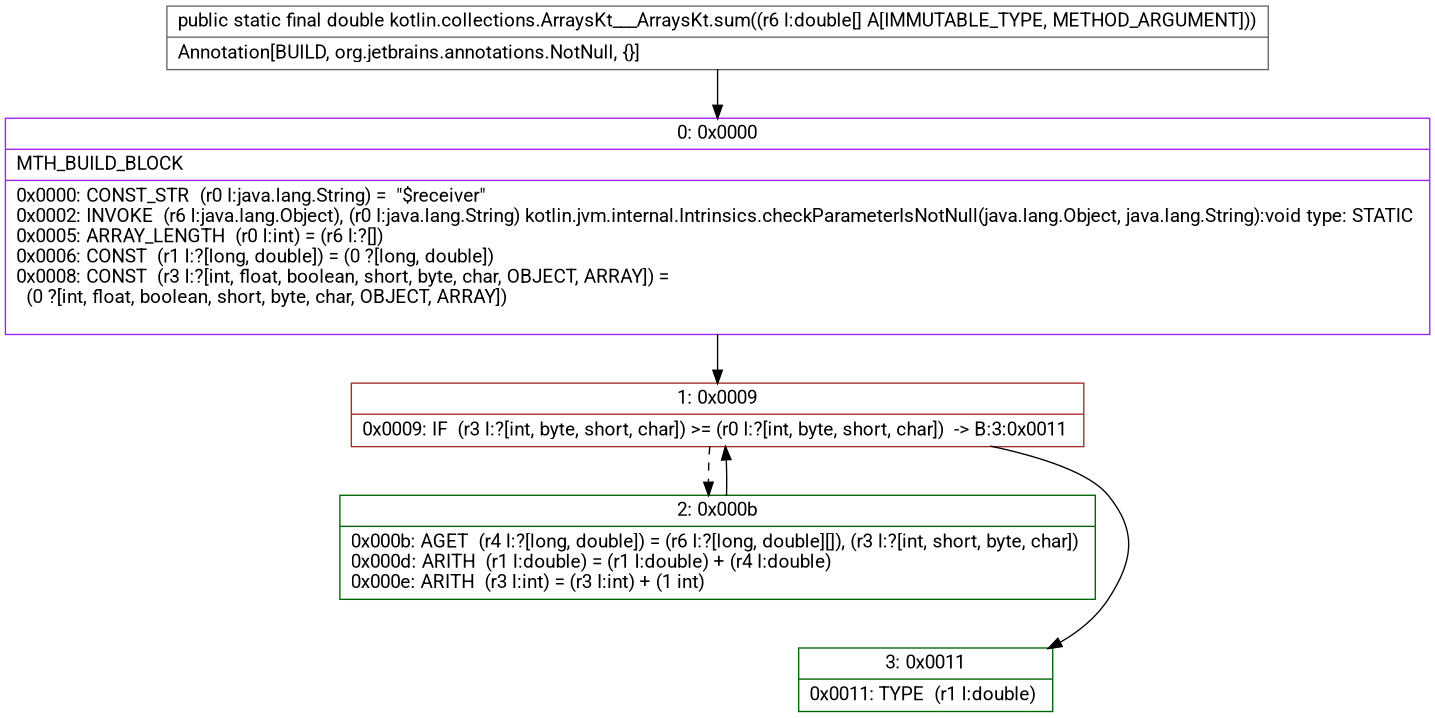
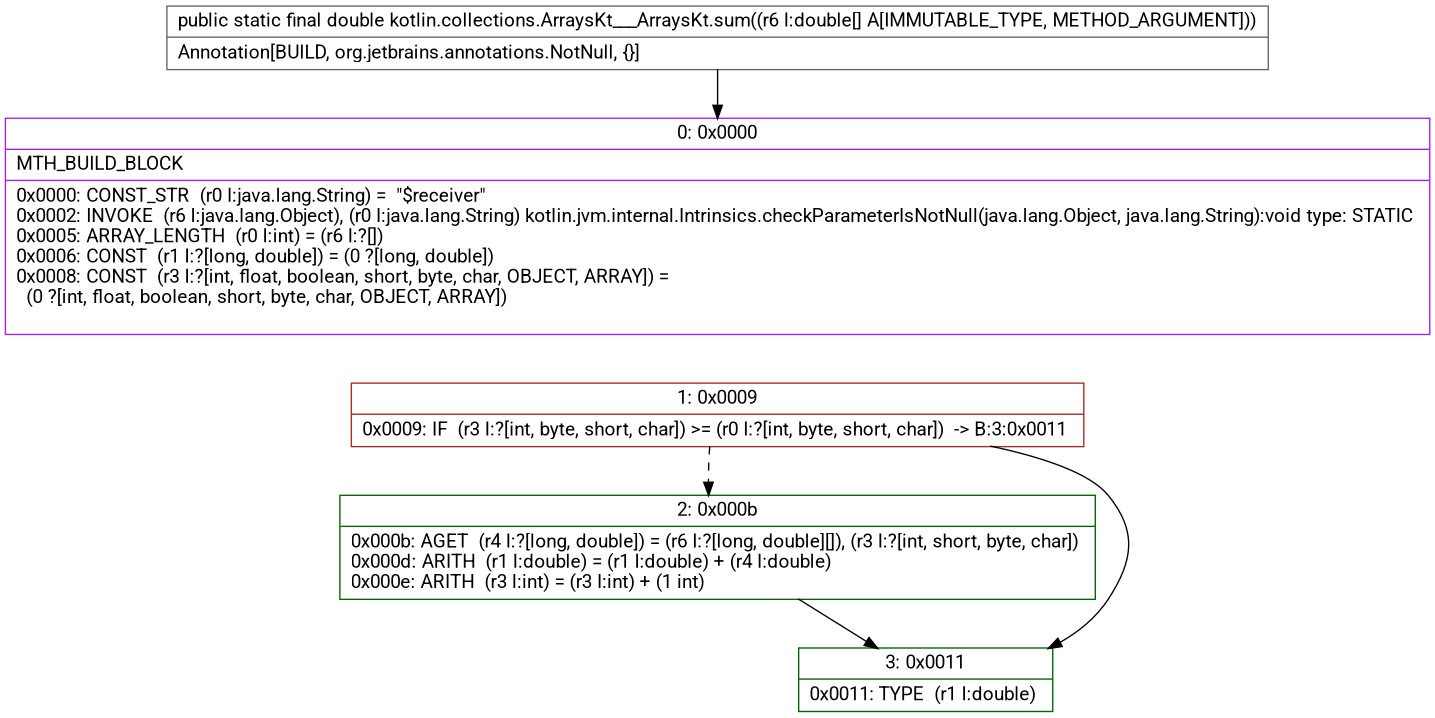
(718, 352) -> none
(727, 478) -> (832, 620)
